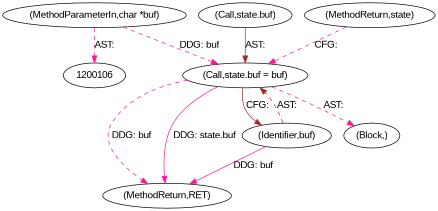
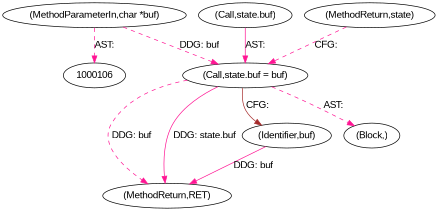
(245, 42) -> (245, 42)
(94, 75) -> (94, 75)
(276, 107) -> none
